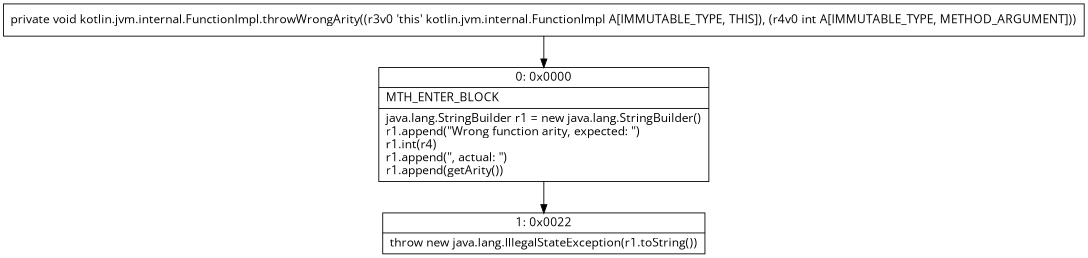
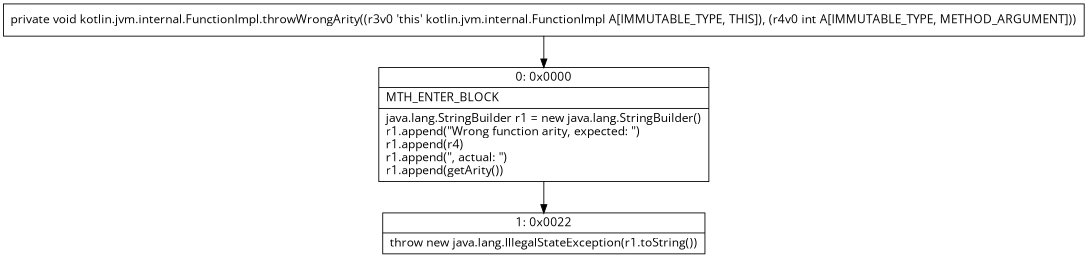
(411, 145) -> (425, 145)
